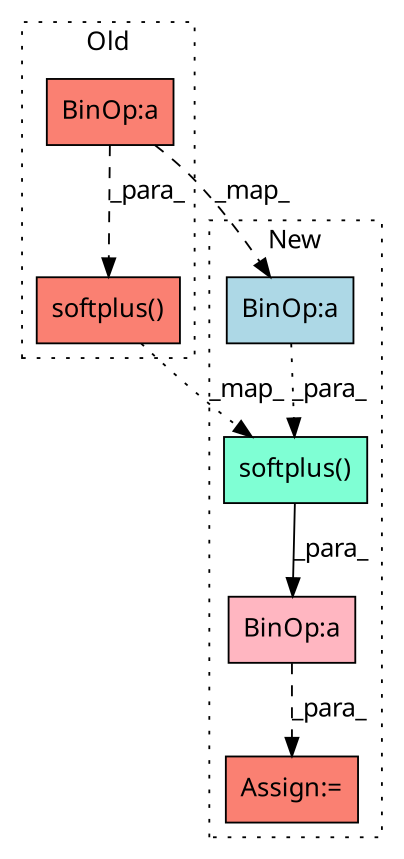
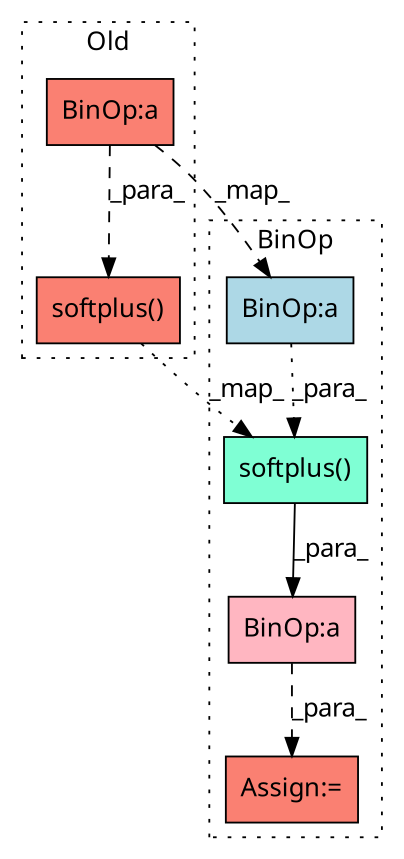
(296, 241) -> (296, 241)
